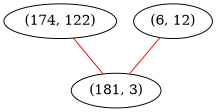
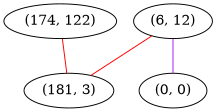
none -> (173, 91)
